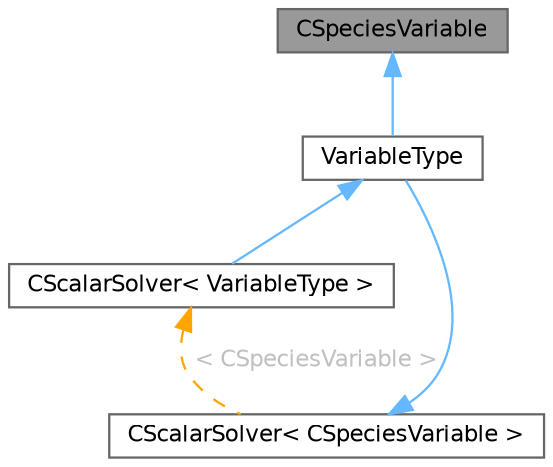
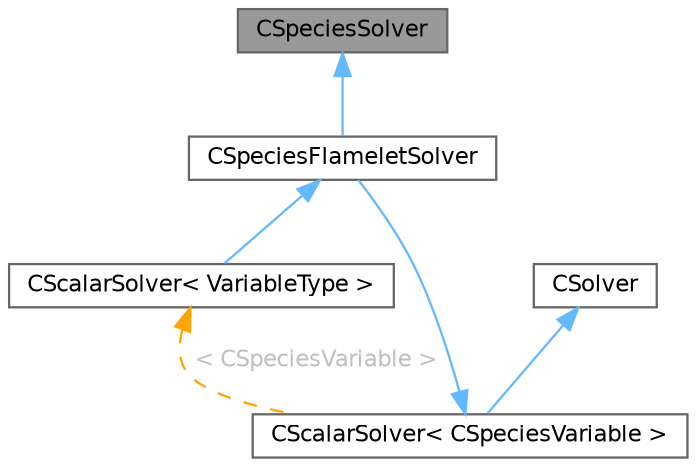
(393, 31) -> (343, 31)
(393, 158) -> (343, 158)
none -> (595, 286)
